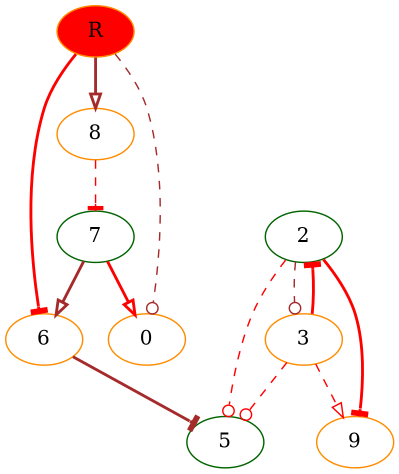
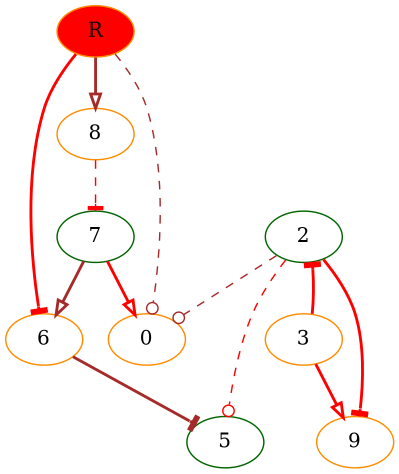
(294, 282) -> (230, 285)
(326, 384) -> (326, 384)
(268, 386) -> none
